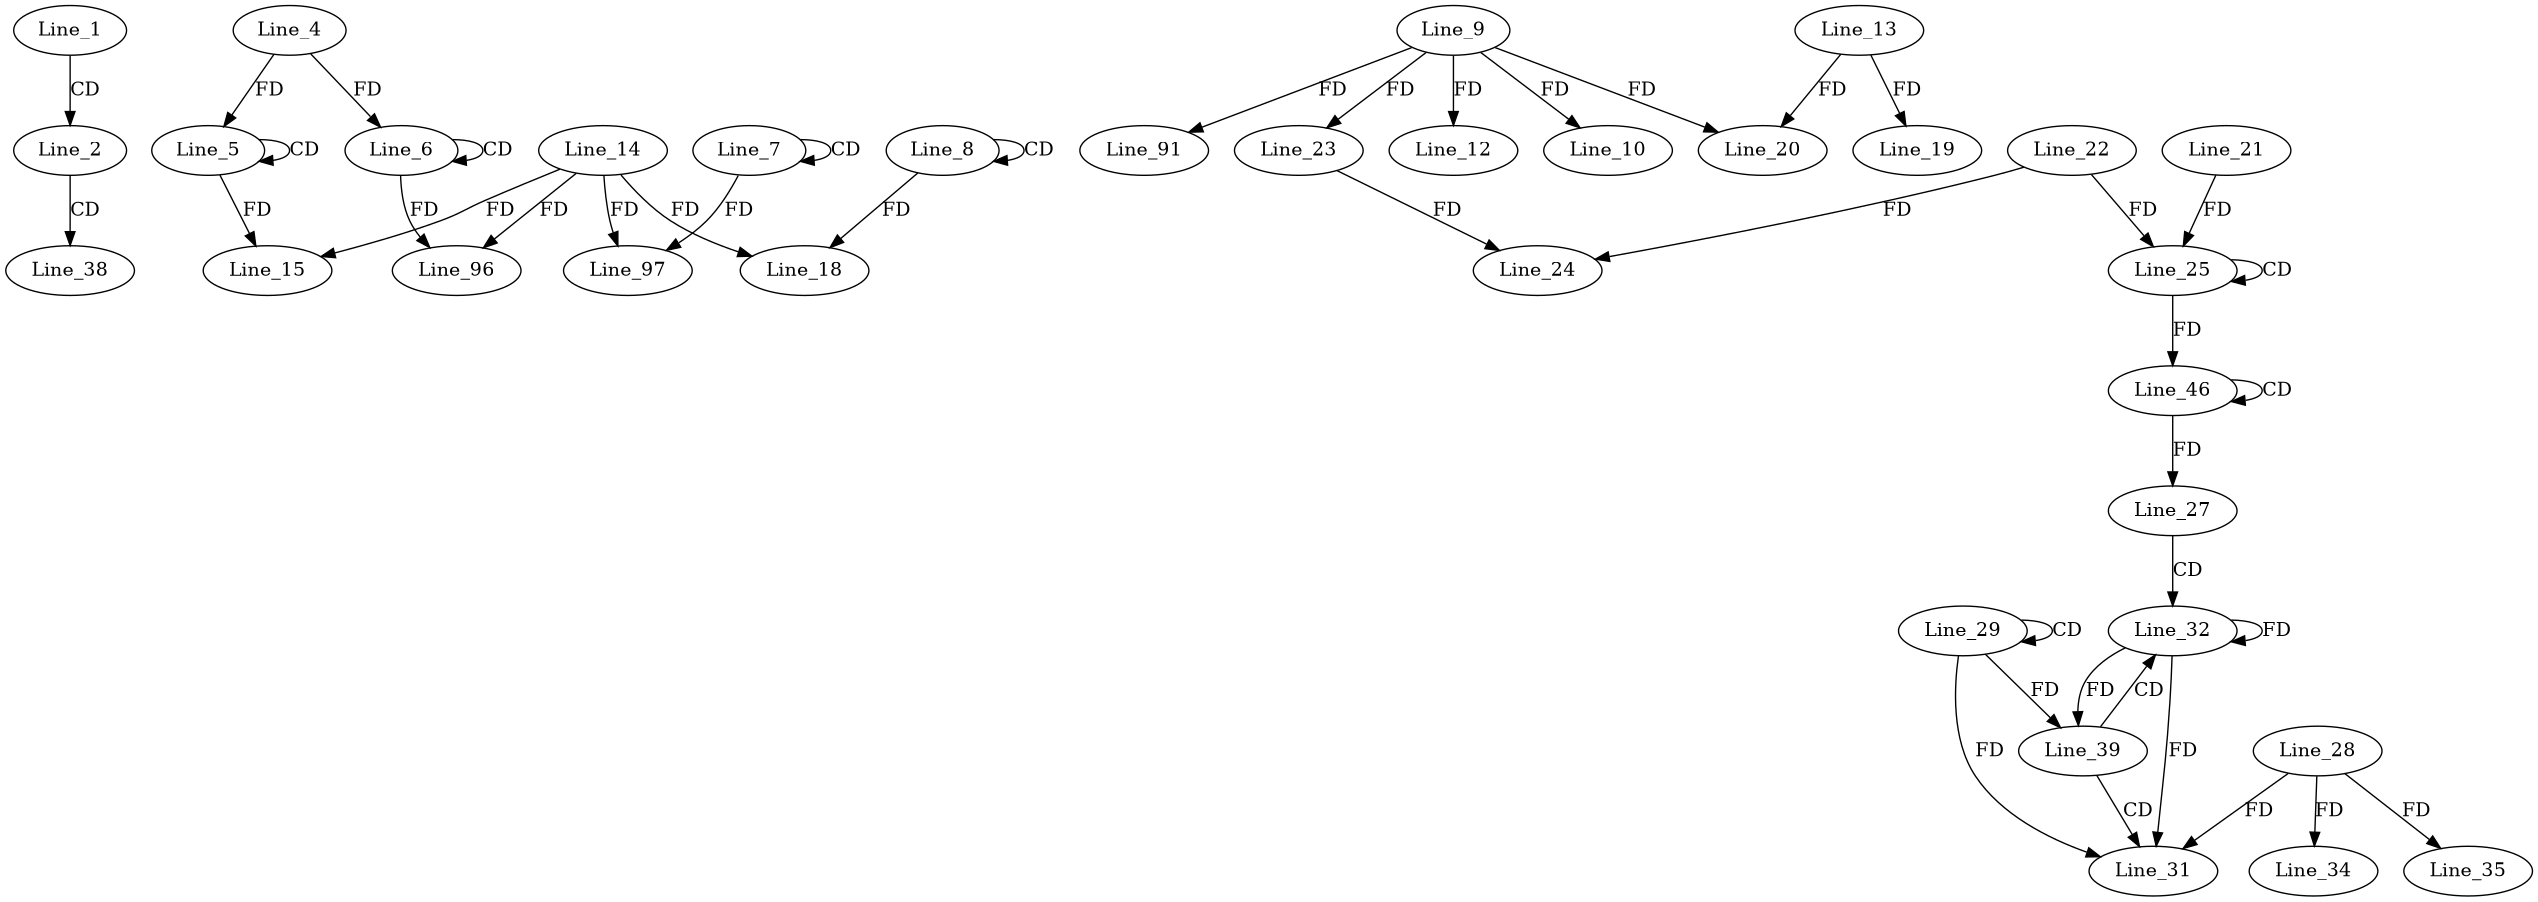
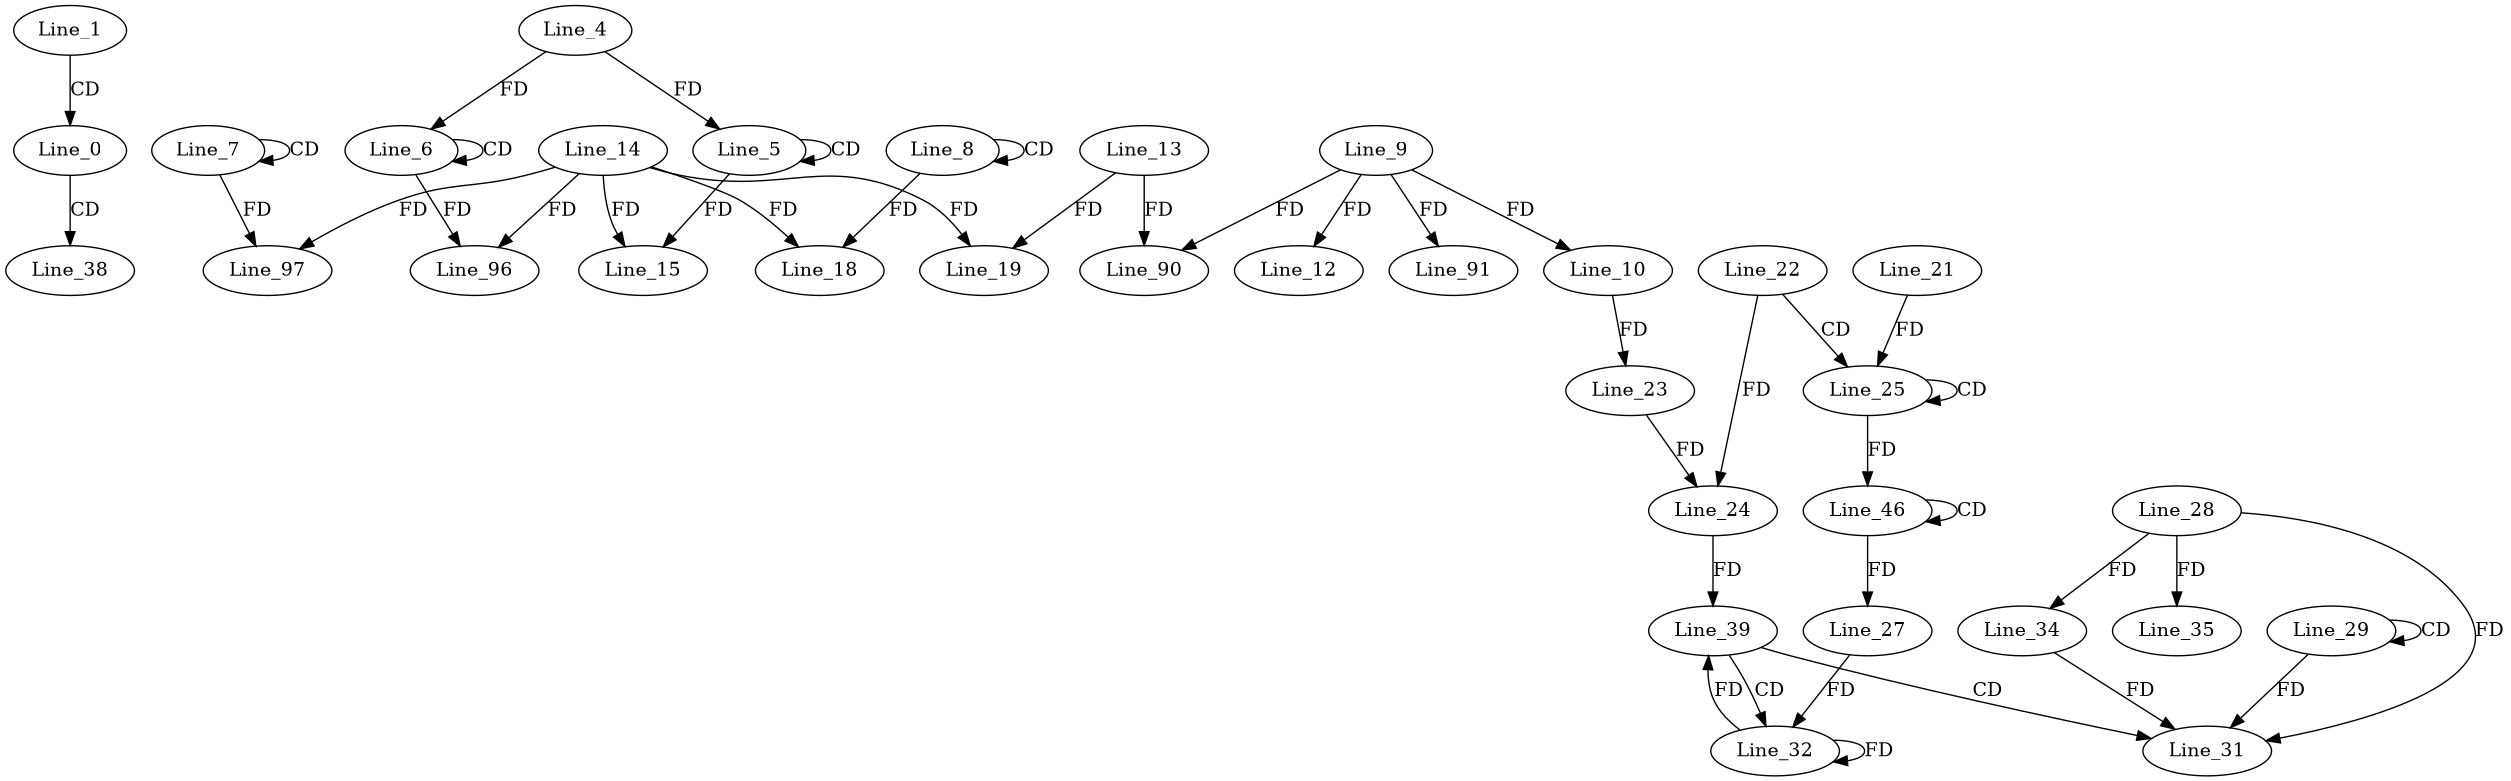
(1382, 86) -> (1618, 324)
(70, 150) -> (70, 150)
(1763, 150) -> (1144, 271)
none -> (814, 177)
(2144, 211) -> (1836, 331)
(2188, 571) -> (1841, 691)
(2018, 686) -> (1713, 564)
(2167, 744) -> (2109, 687)
